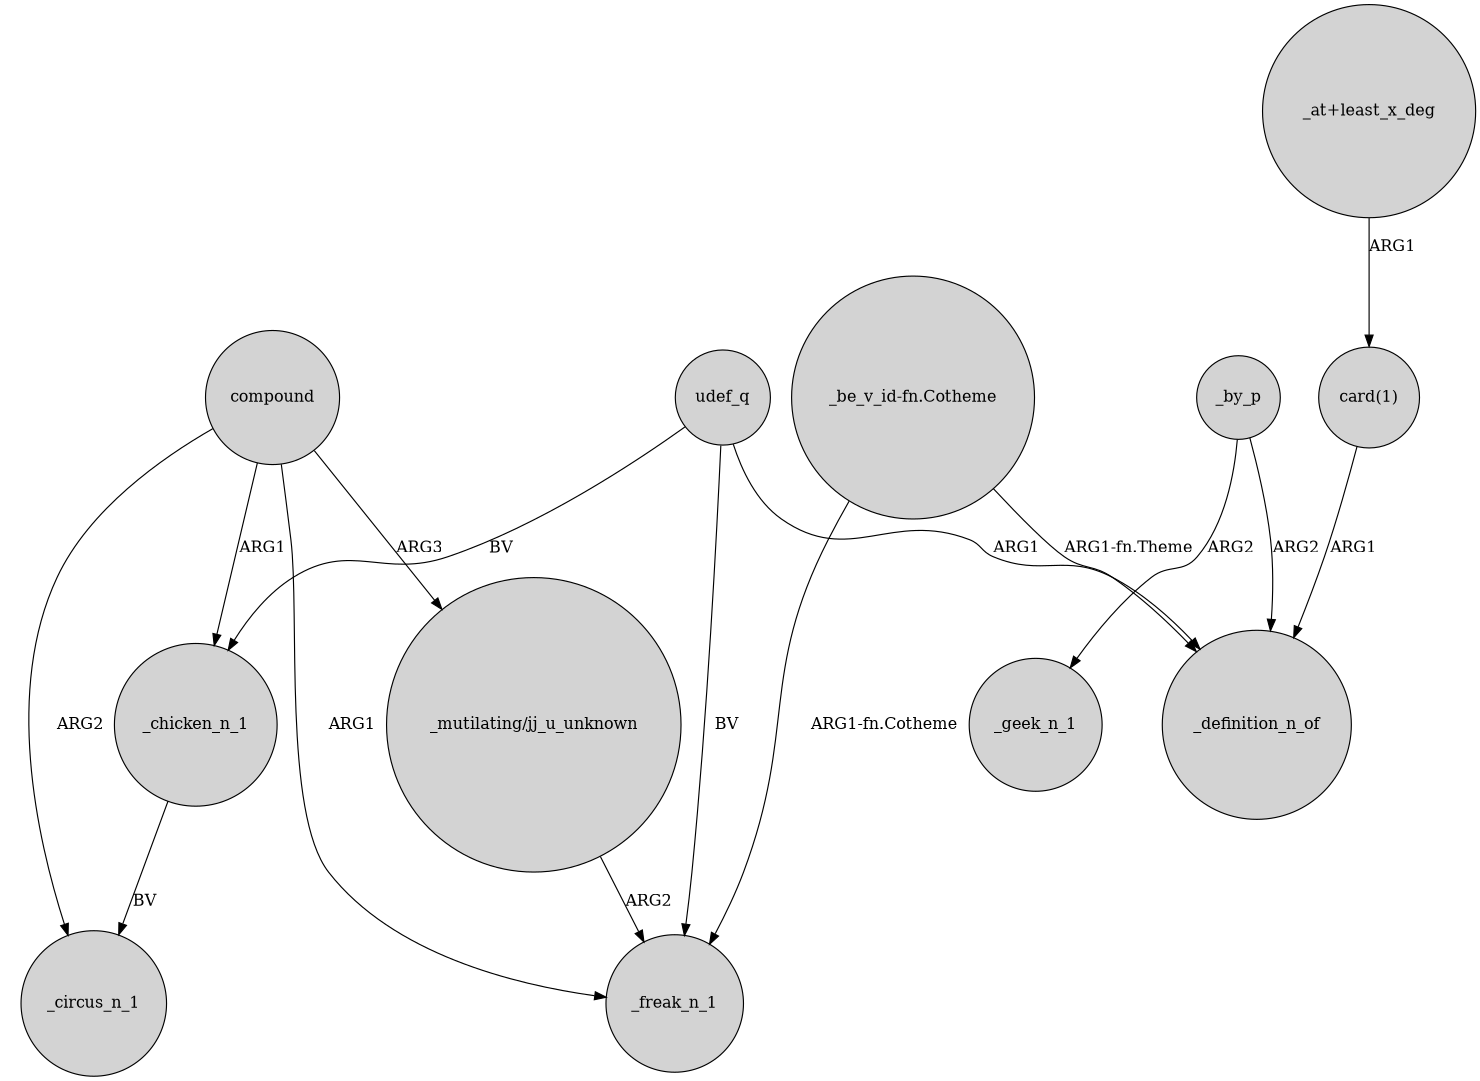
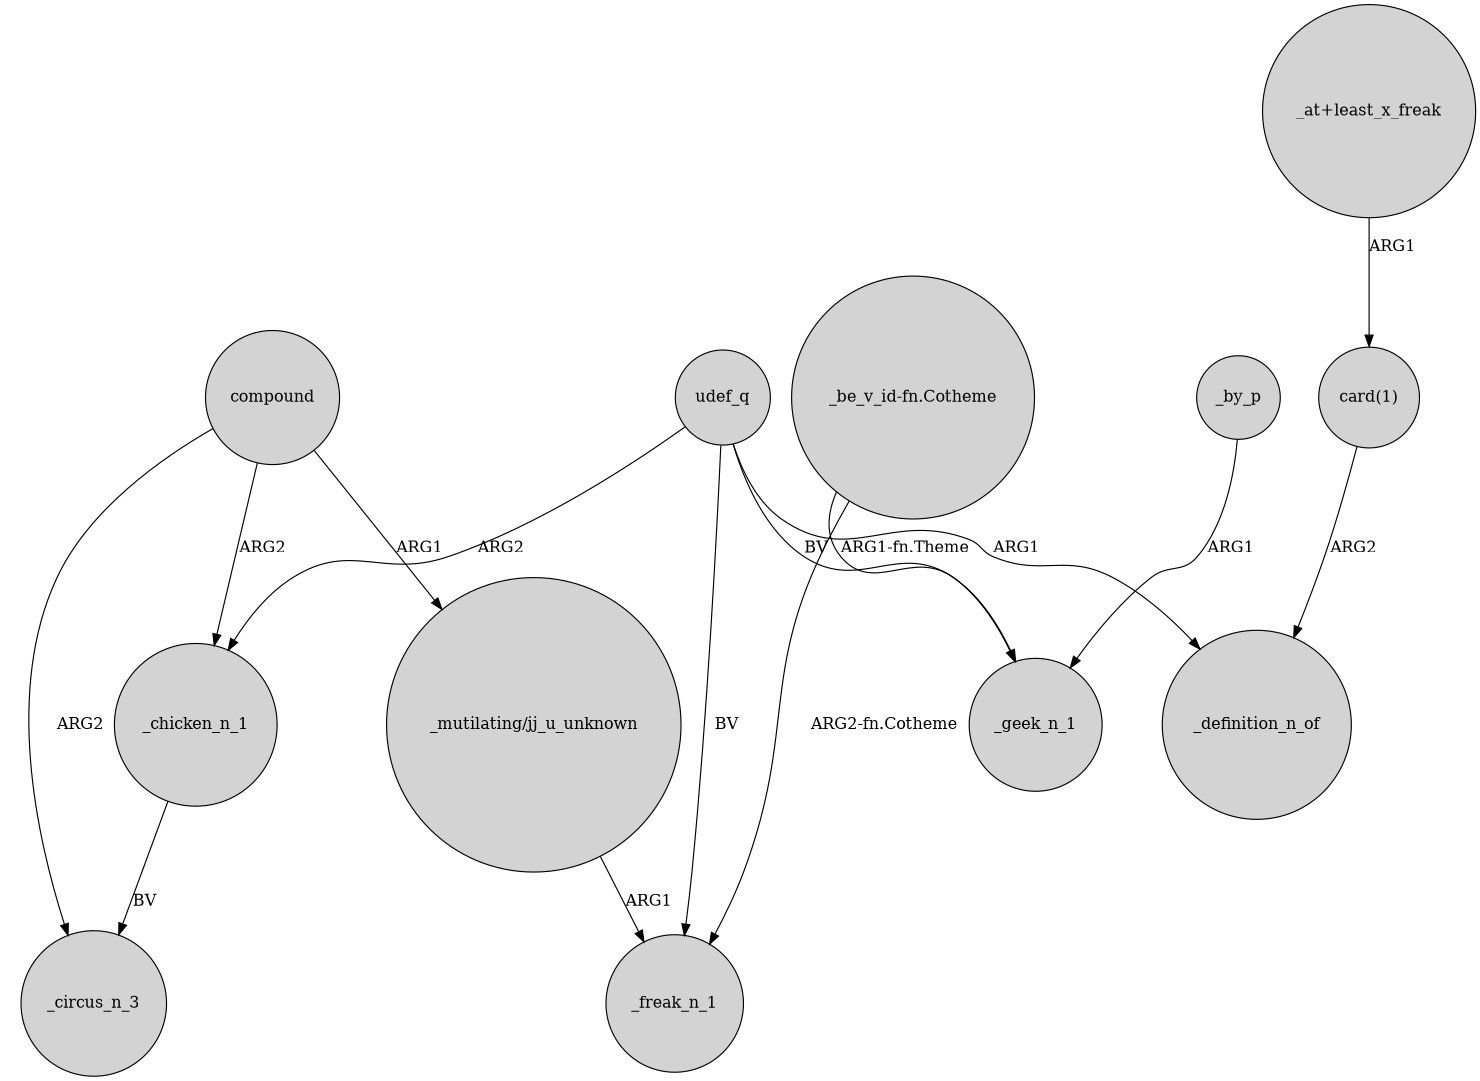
(1369, 111) -> (1369, 111)
(1269, 528) -> none
(263, 548) -> (263, 548)
(420, 548) -> (420, 548)
(501, 548) -> (501, 548)
(1231, 548) -> (1231, 548)
(1354, 548) -> (1354, 548)
(1066, 558) -> (848, 563)
none -> (839, 569)
(884, 725) -> (884, 725)
(308, 820) -> none
(649, 901) -> (649, 901)
(94, 1003) -> (94, 1003)
